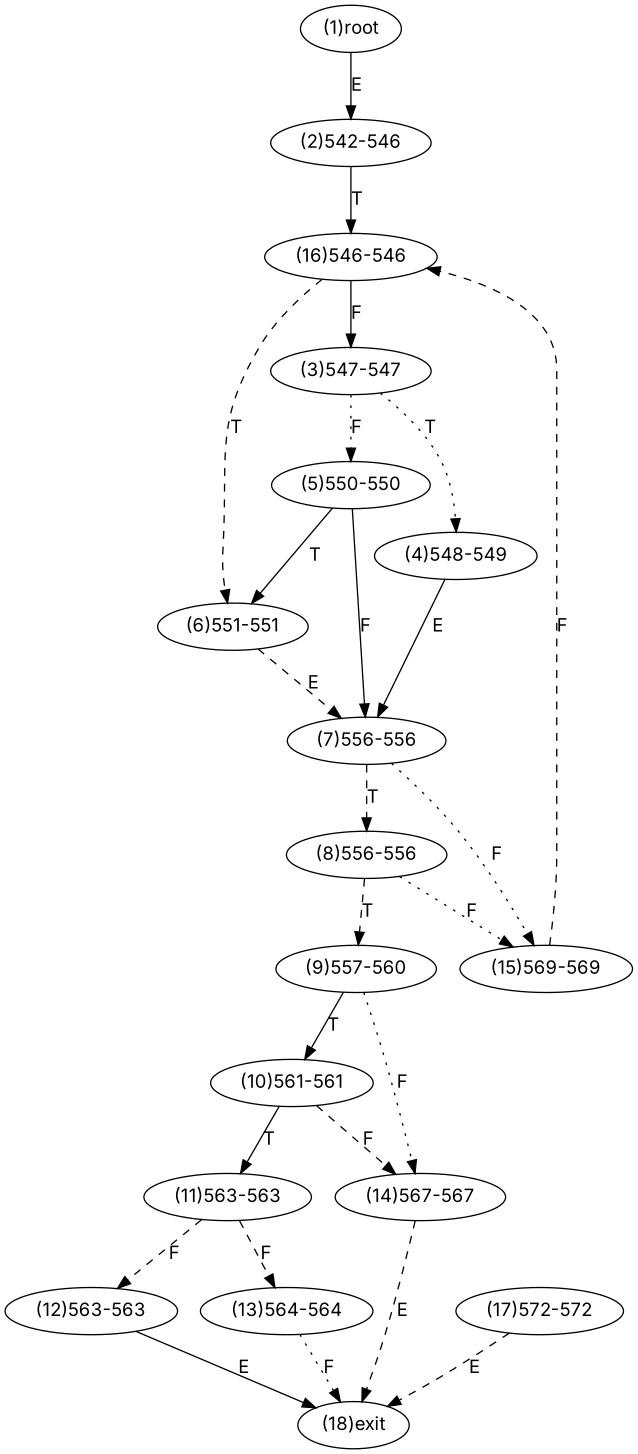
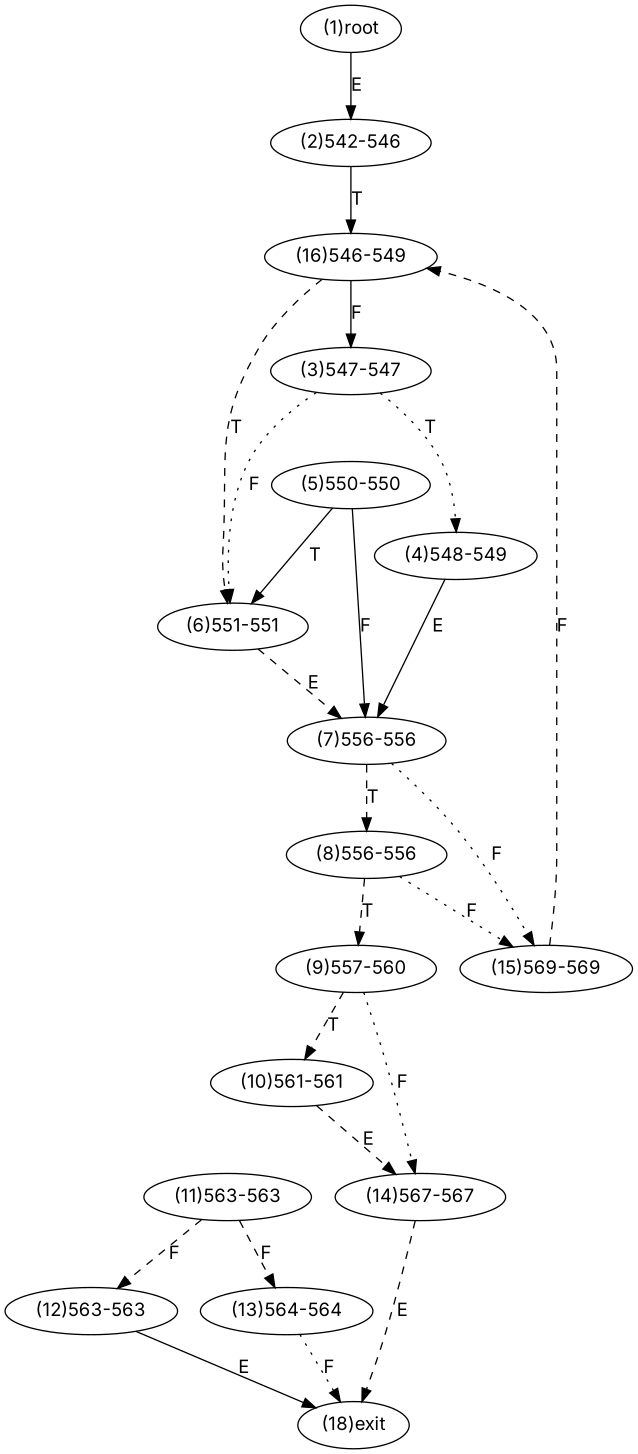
(351, 257) -> (351, 257)
(351, 421) -> (242, 477)
(328, 1020) -> (328, 1020)
(263, 1134) -> none
(369, 1140) -> (369, 1140)
(540, 1311) -> none
